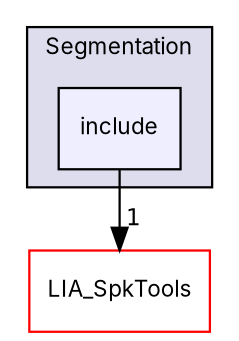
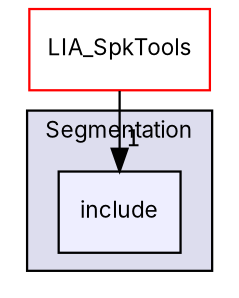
(120, 202) -> (120, 124)
